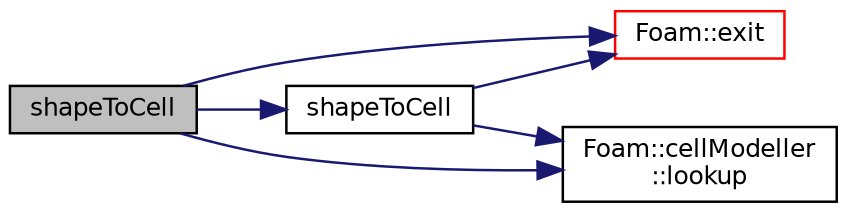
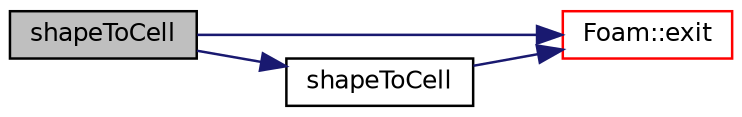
(700, 164) -> none
